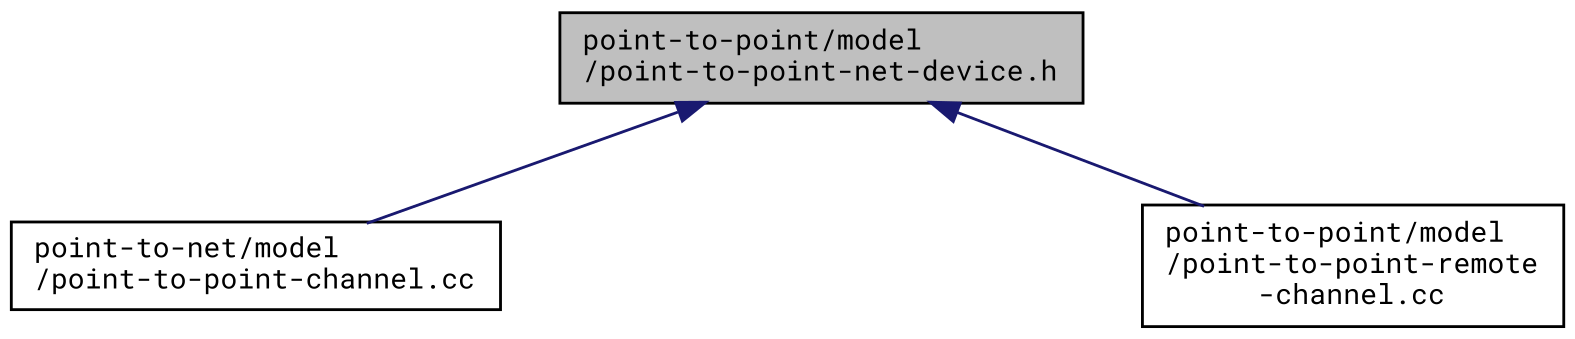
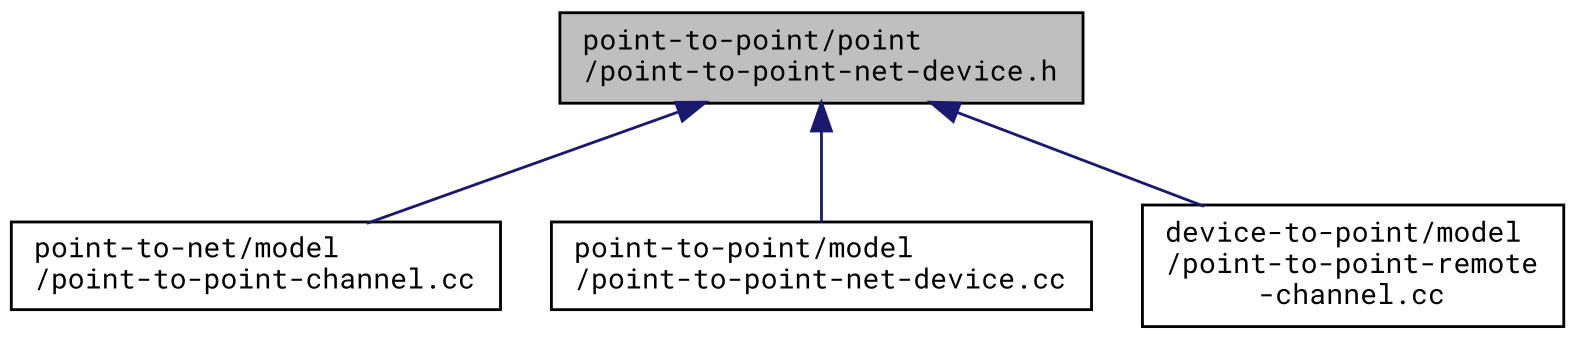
(821, 58) -> (821, 58)
none -> (821, 266)
(1353, 266) -> (1353, 266)
